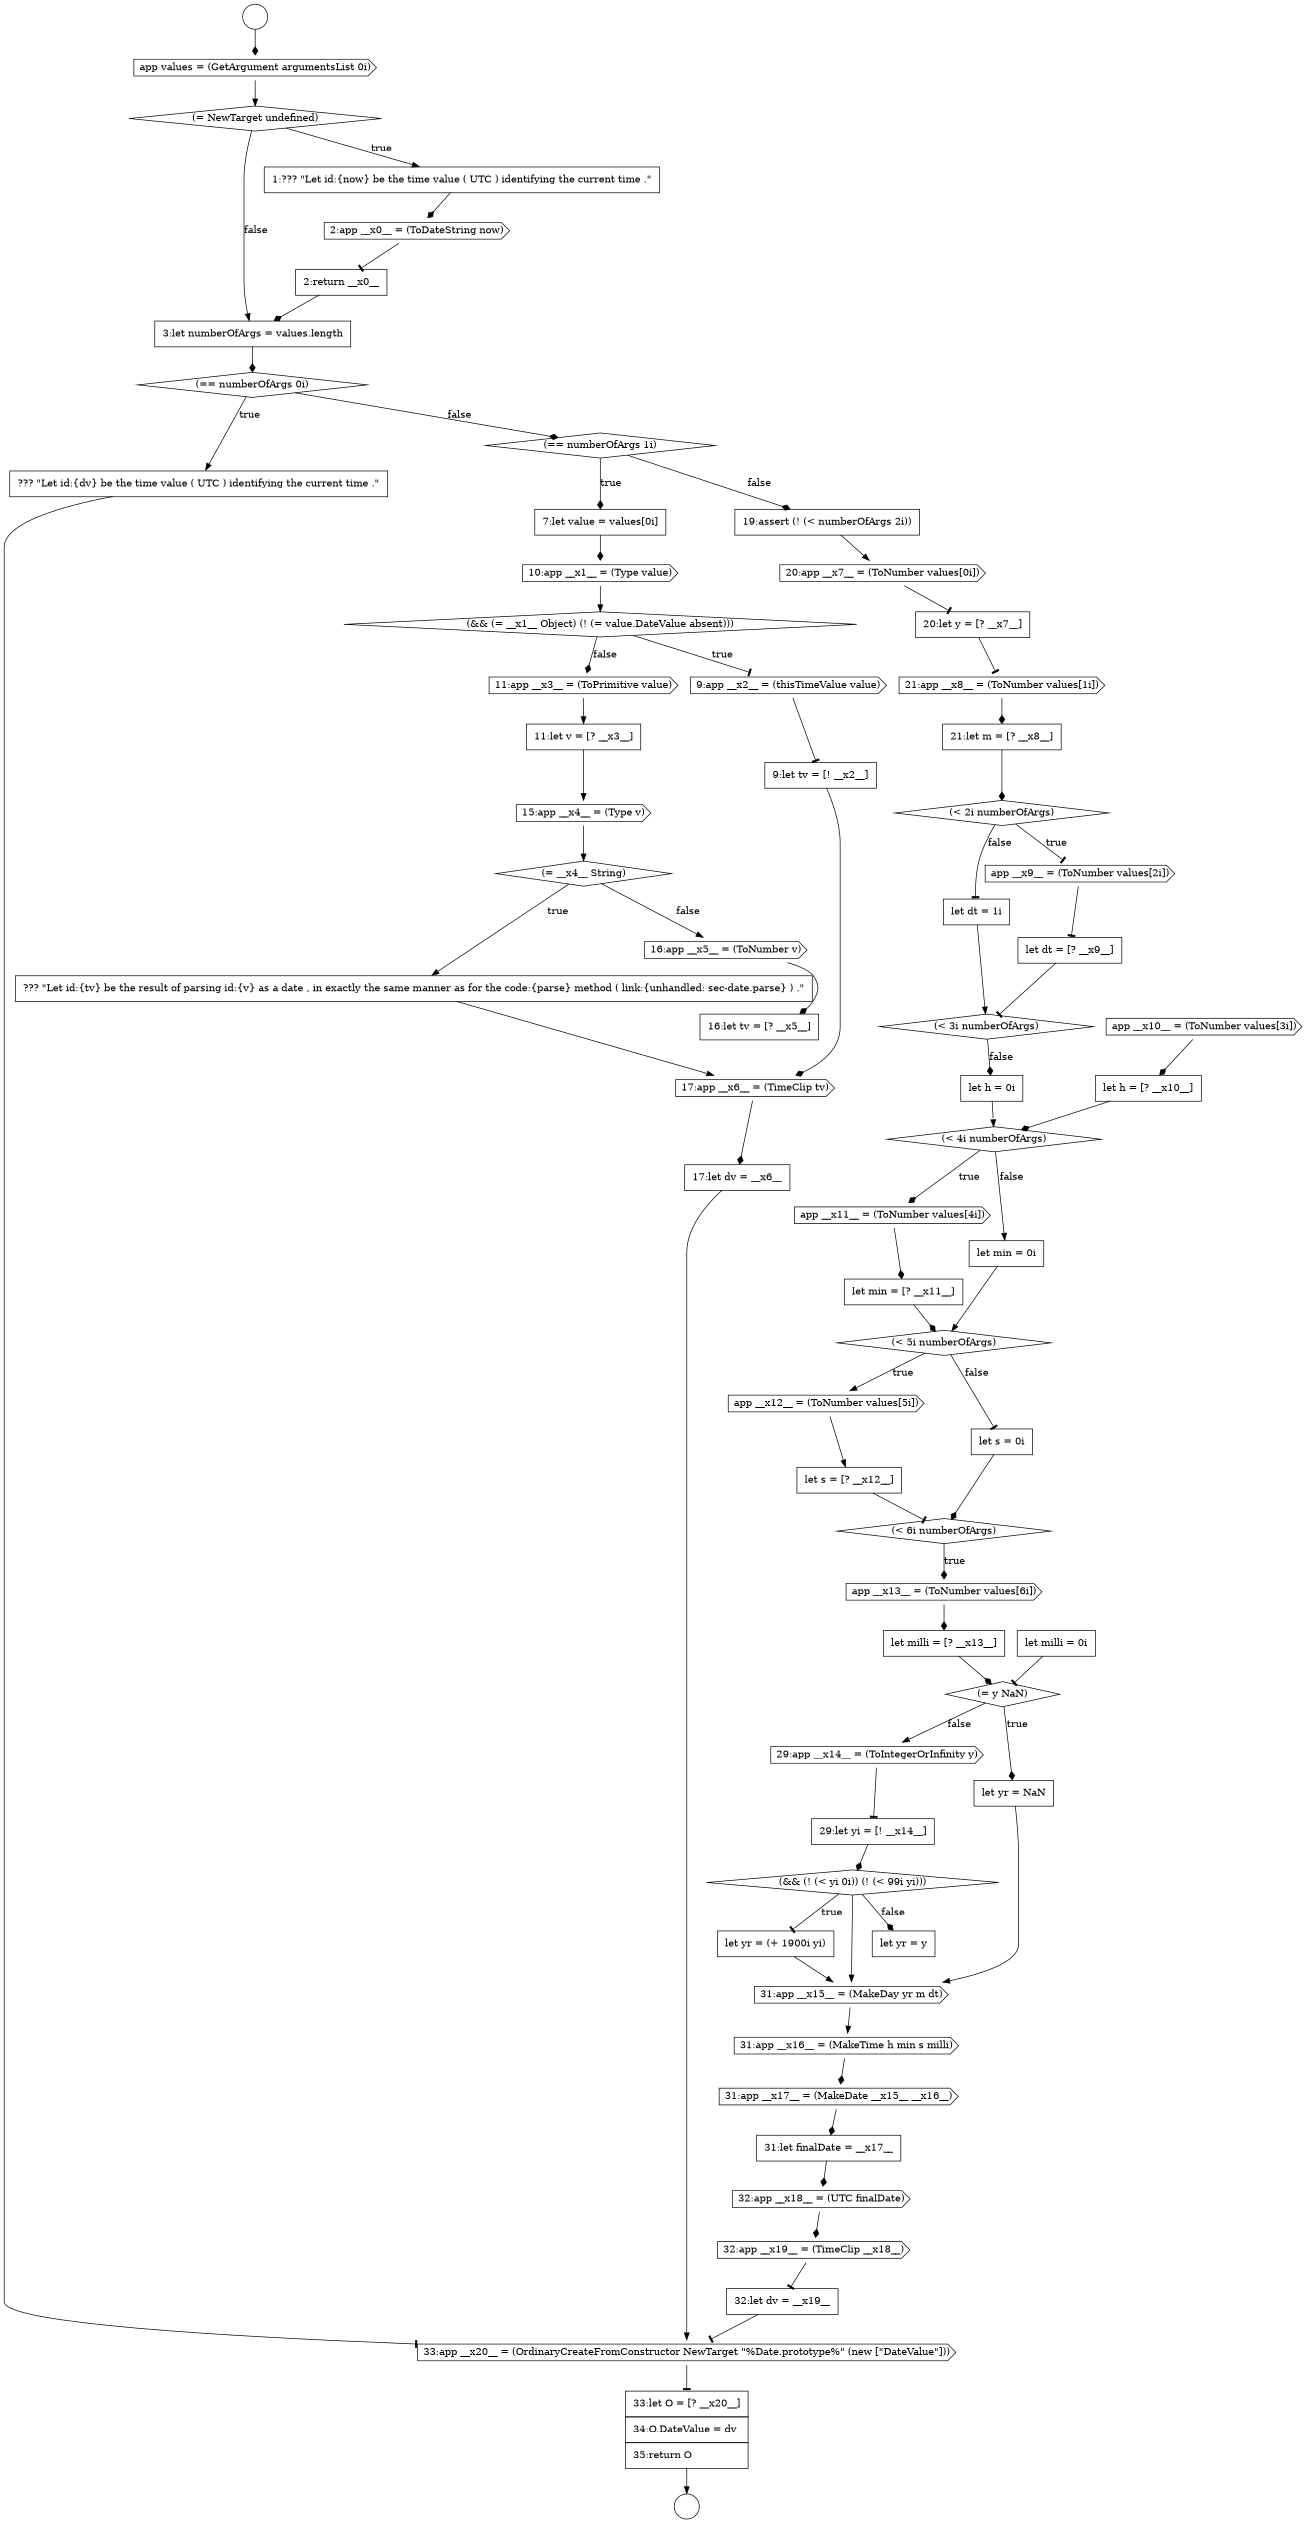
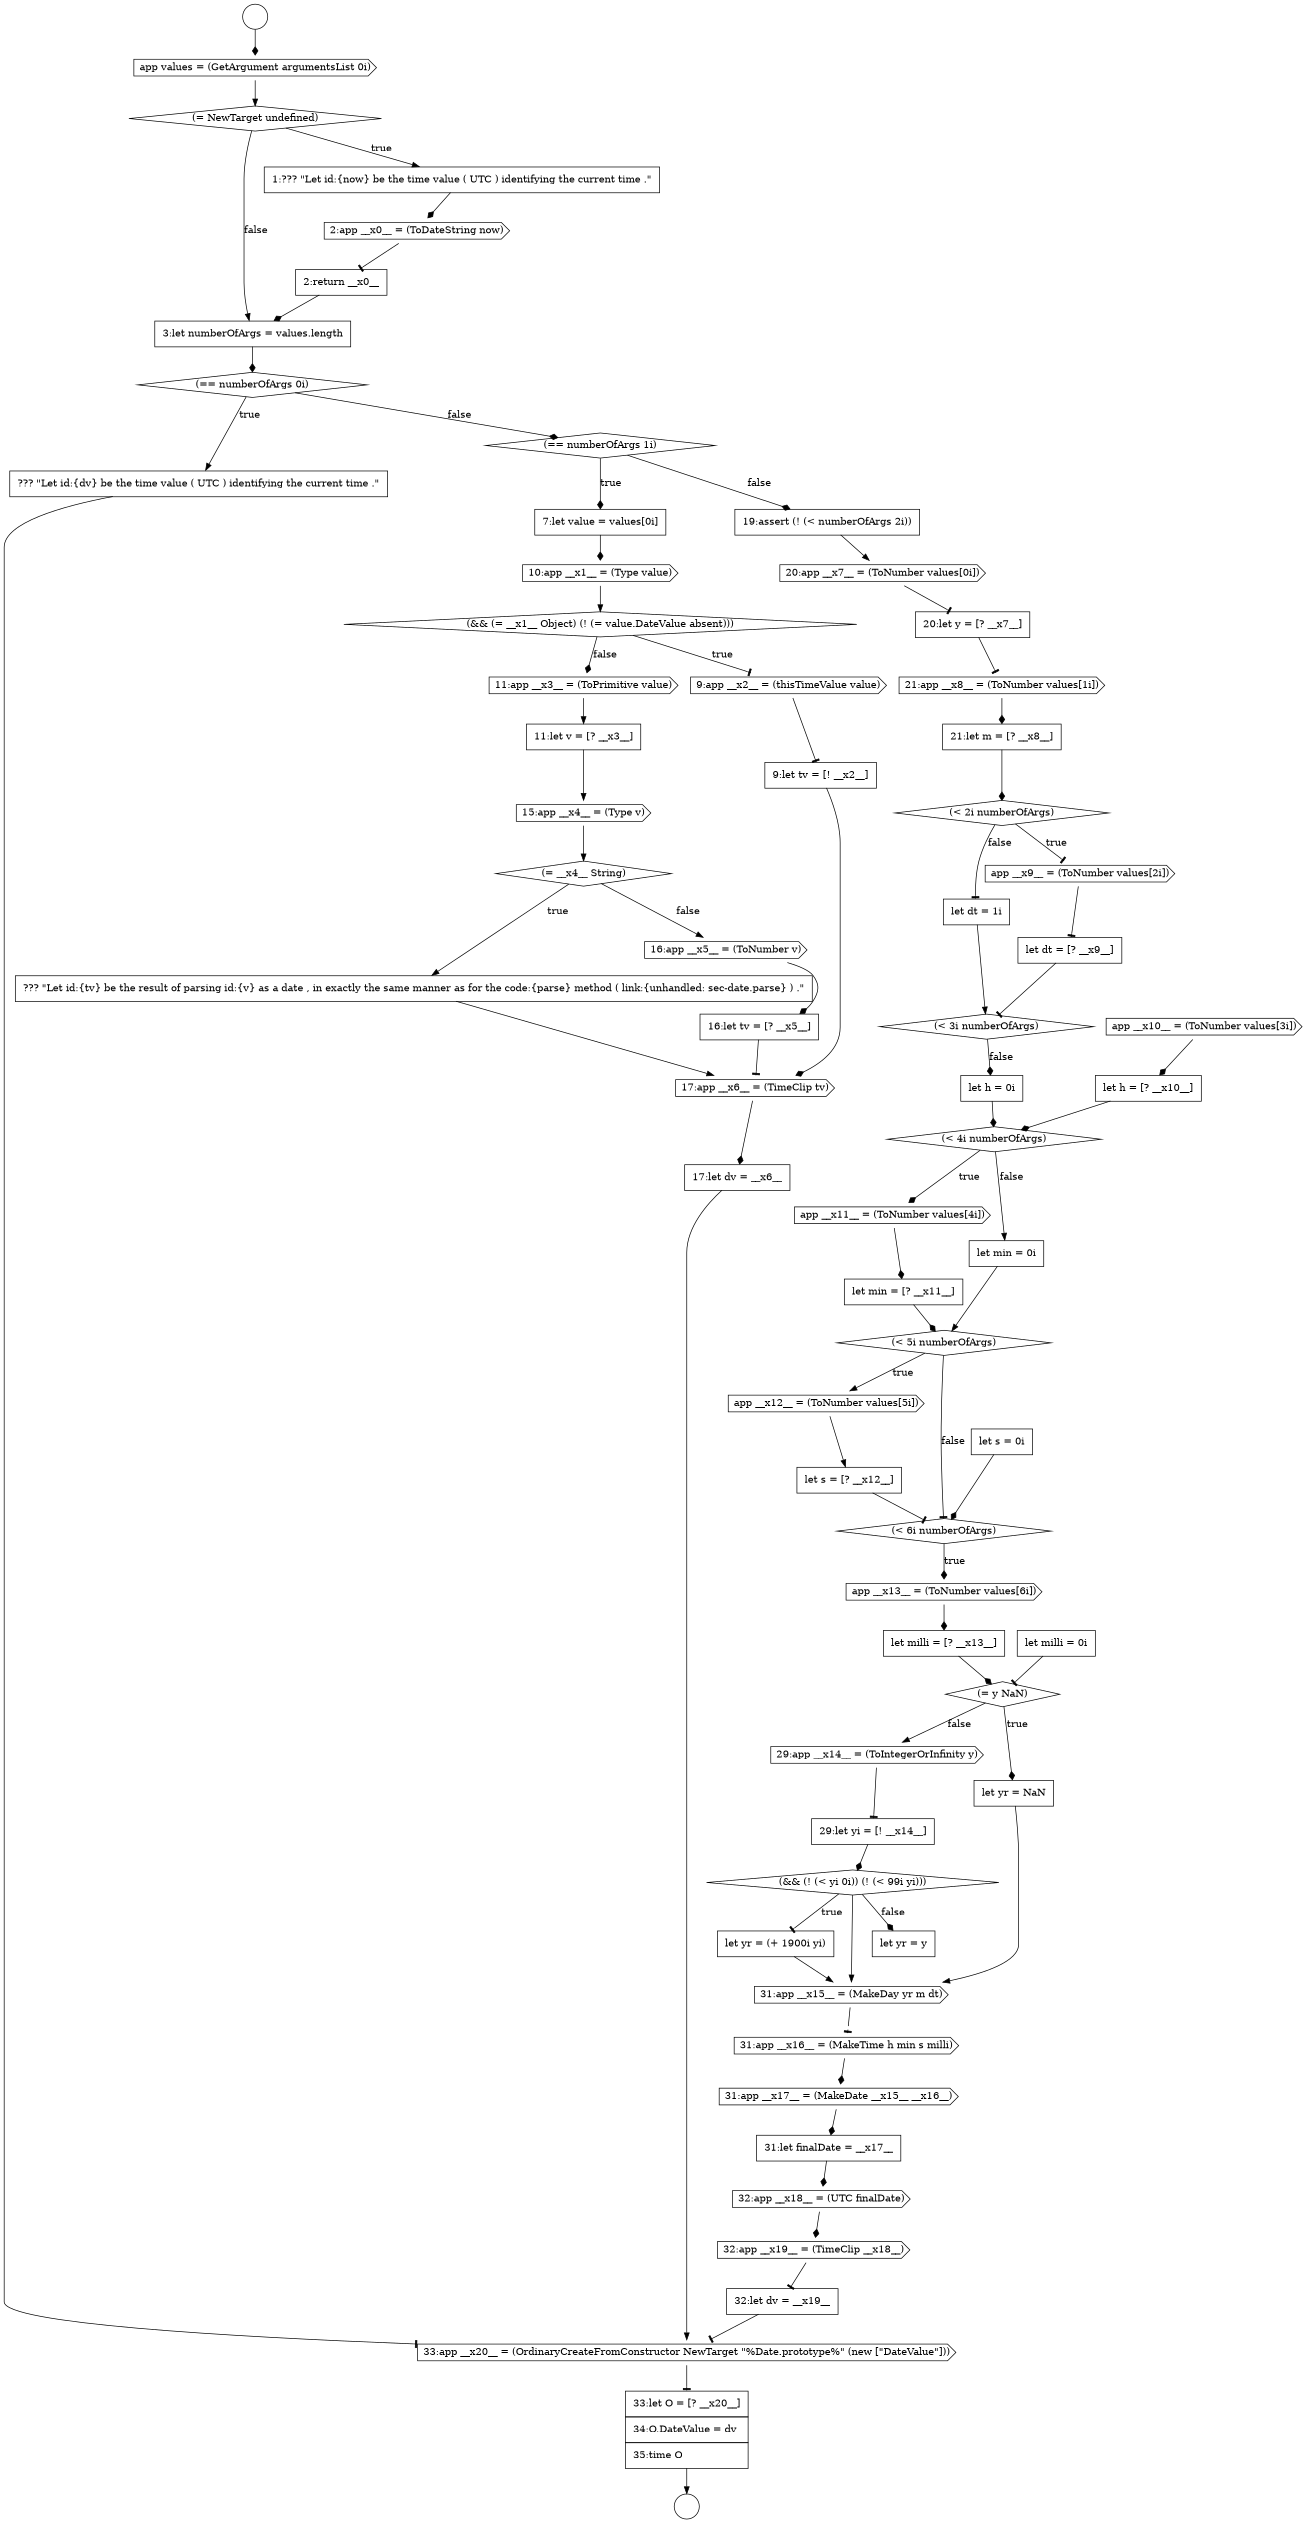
none -> (757, 1056)
(993, 1110) -> (993, 1110)
(972, 1390) -> (941, 1435)
(849, 2017) -> (849, 2017)
(663, 2455) -> (658, 2455)
